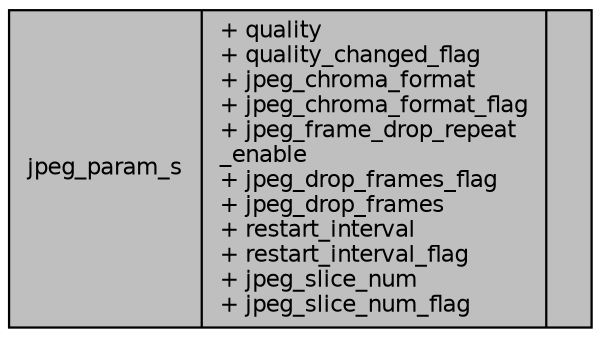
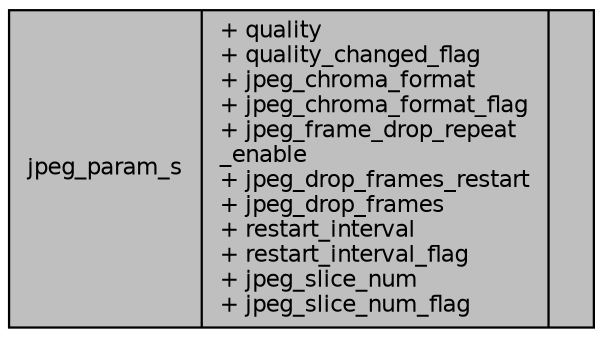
(359, 180) -> (375, 180)
